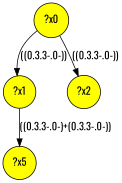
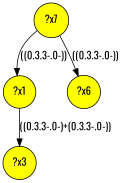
(51, 20) -> (51, 20)
(84, 92) -> (84, 92)
(20, 163) -> (20, 163)
